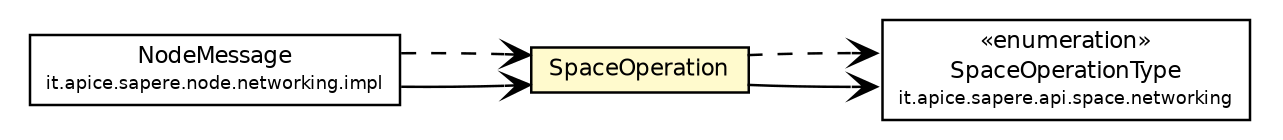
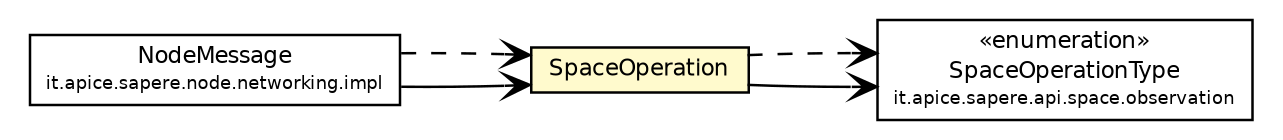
(1066, 99) -> (1065, 99)
